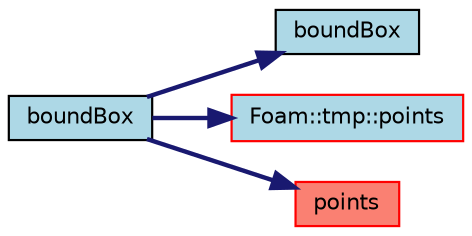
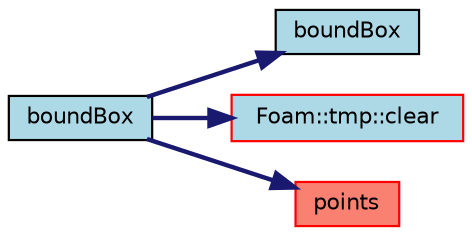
(347, 118) -> (347, 118)
